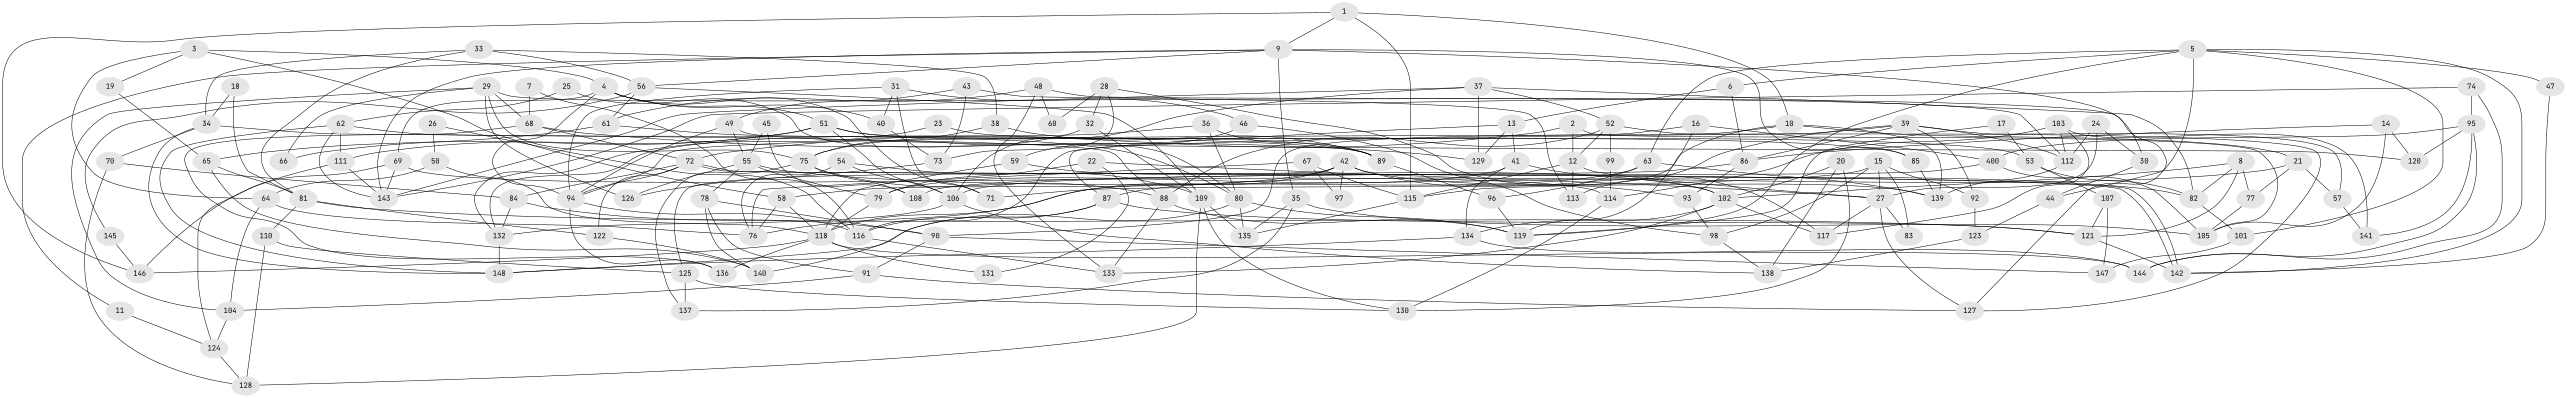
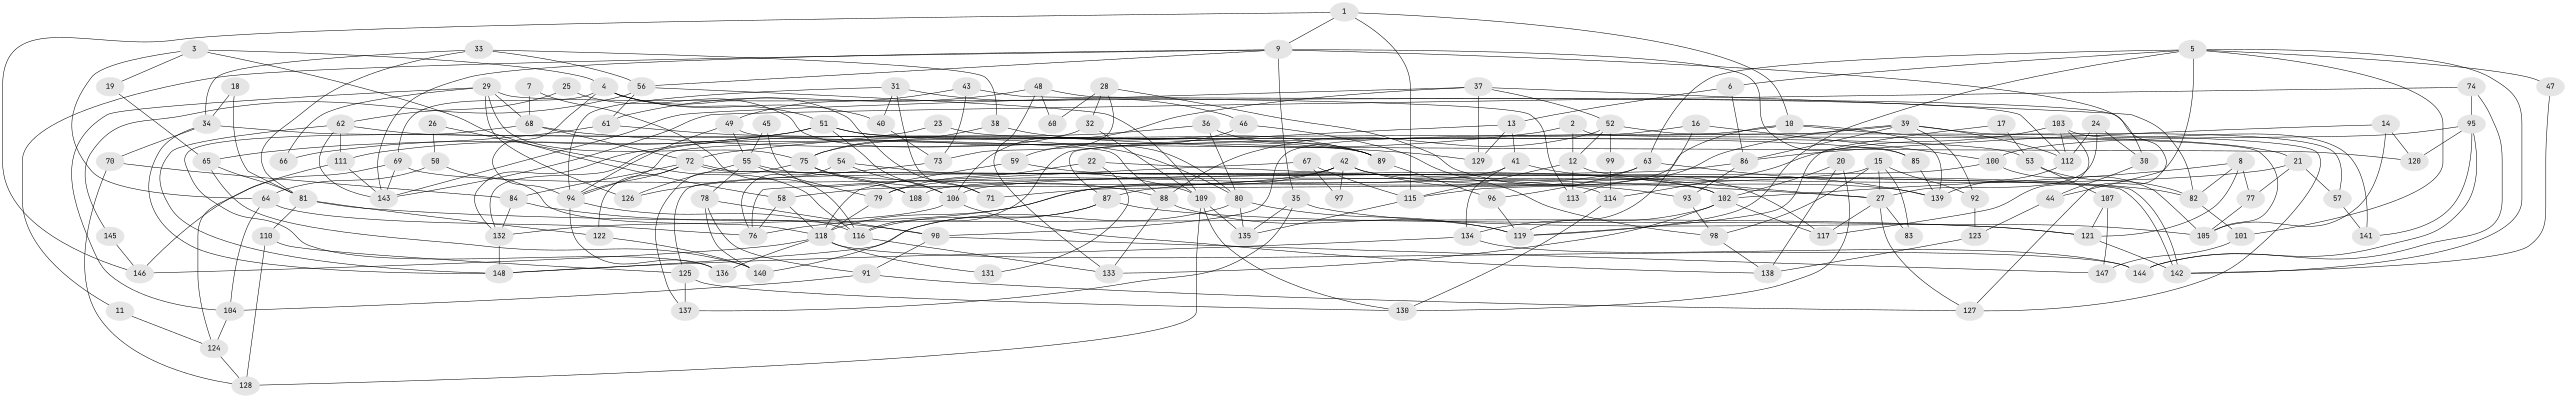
(1993, 162) -> (1993, 162)
